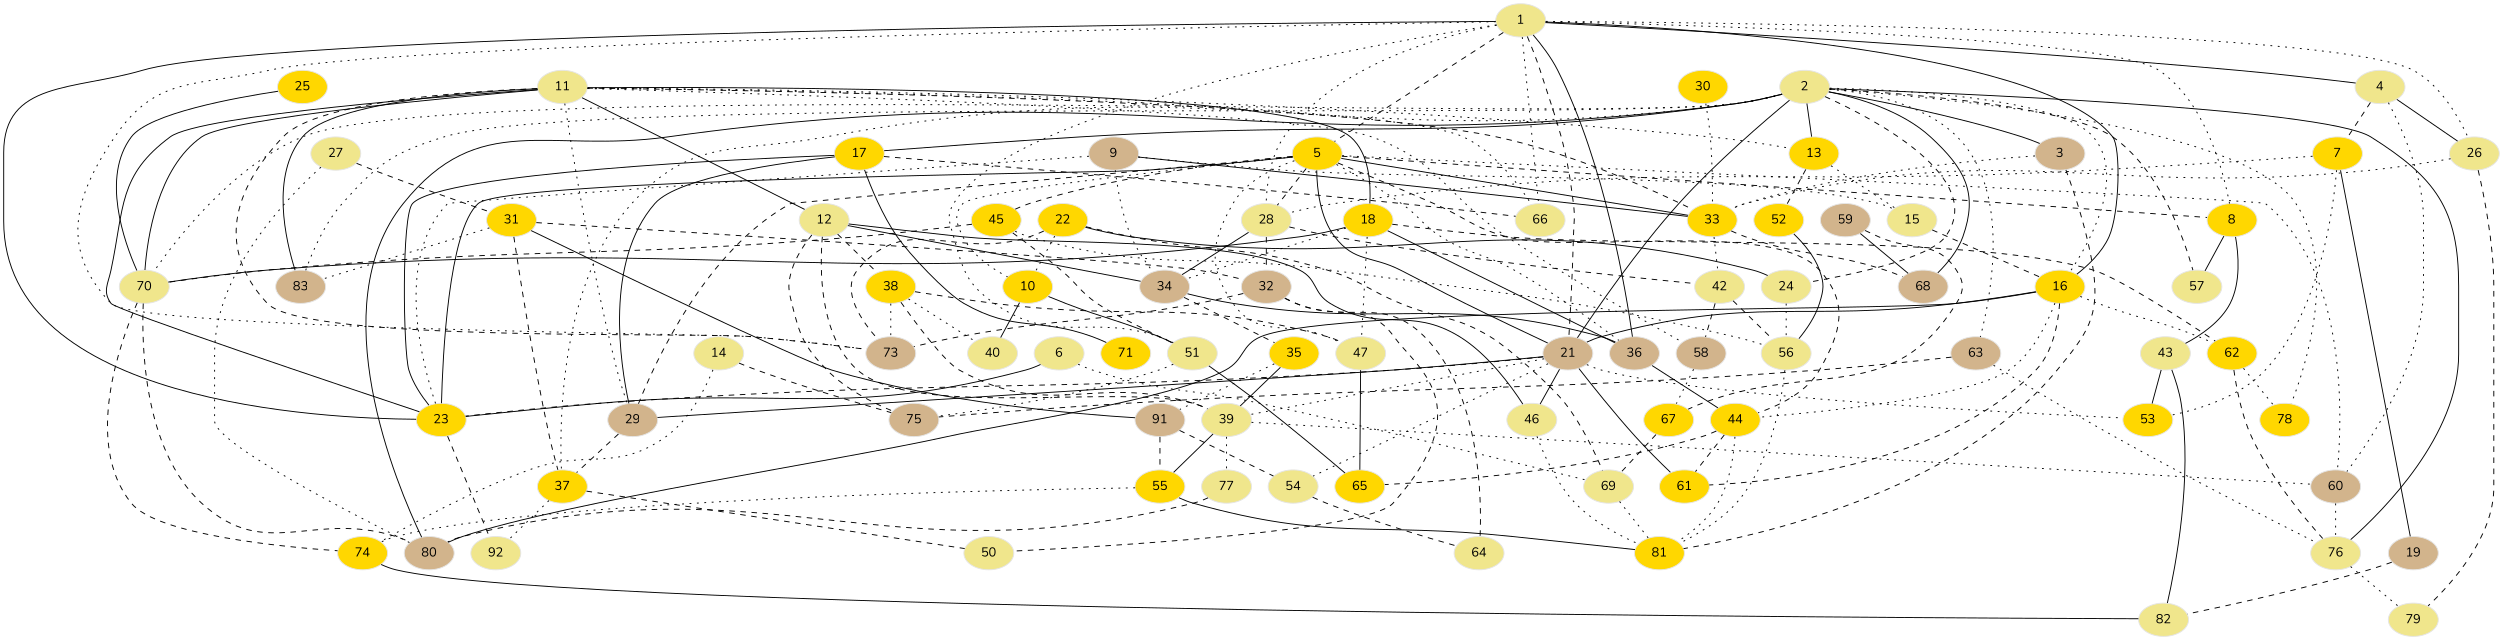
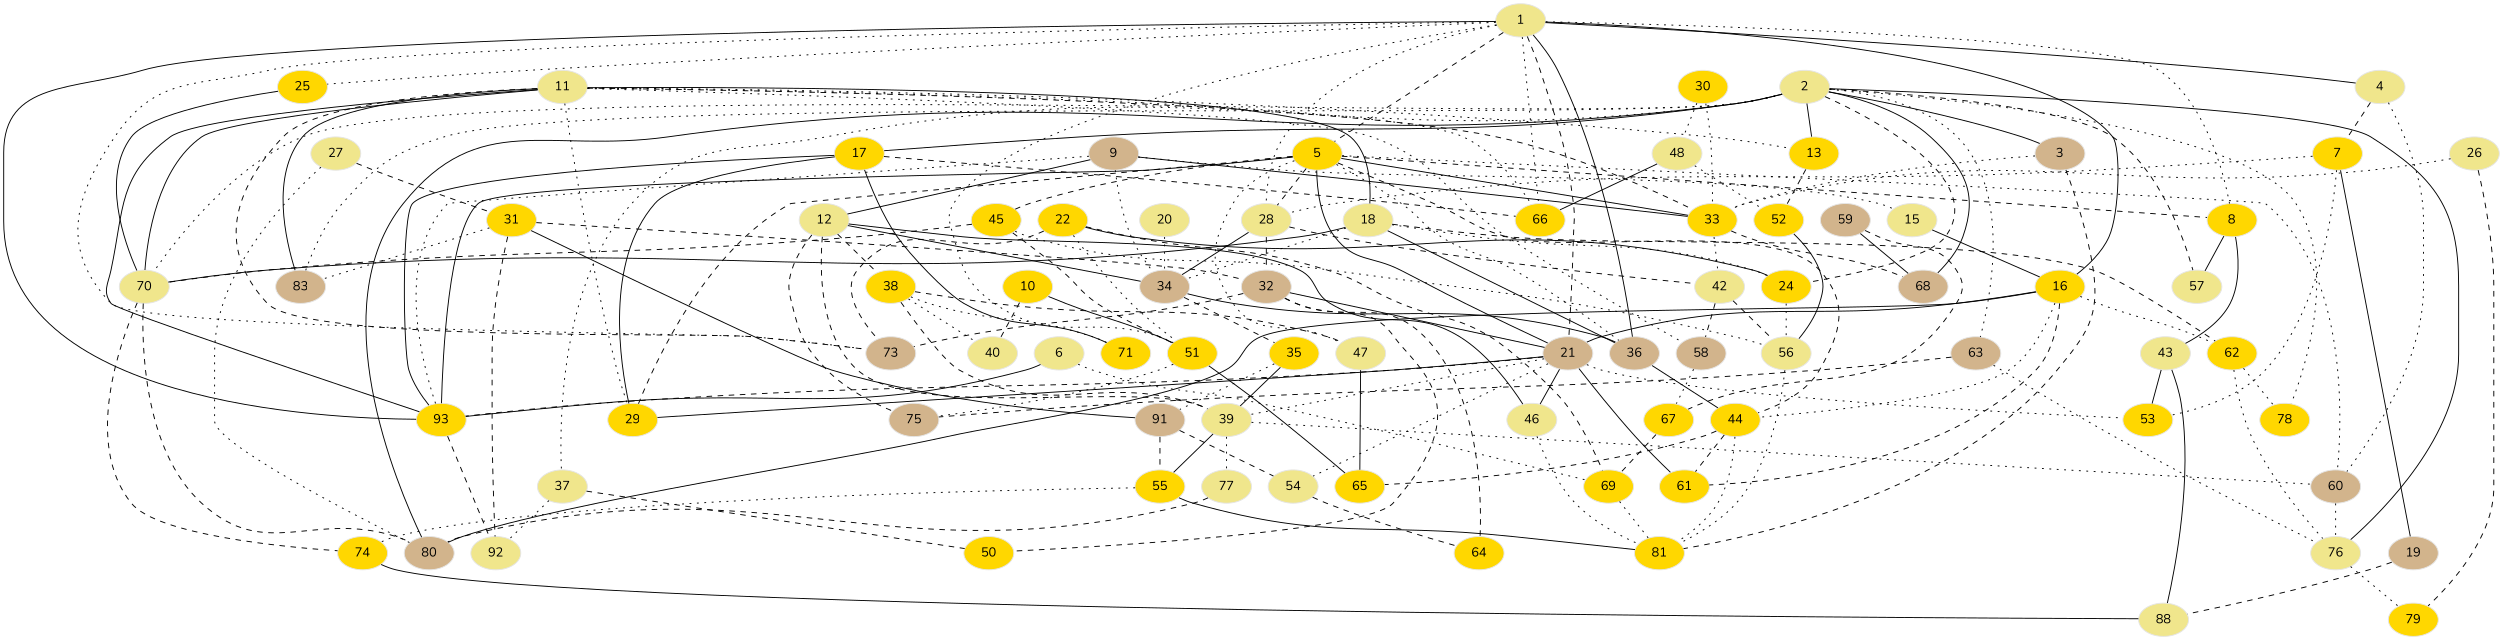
(2025, 31) -> (911, 50)
(2427, 120) -> none
(2084, 130) -> none
(688, 151) -> (926, 196)
none -> (1677, 154)
(1068, 183) -> none
(1863, 187) -> none
(1684, 198) -> (1455, 328)
none -> (1165, 220)
(1368, 220) -> (1368, 220)
(1540, 220) -> (1540, 220)
(1047, 251) -> (1120, 292)
(2002, 261) -> (2002, 261)
(1786, 287) -> (1786, 287)
(1364, 294) -> (1581, 245)
(891, 320) -> (969, 313)
(1010, 320) -> (1010, 320)
(719, 353) -> none
(1192, 353) -> (1192, 353)
(533, 354) -> (492, 386)
(441, 420) -> (441, 420)
(633, 420) -> (633, 420)
(598, 453) -> none
(2265, 461) -> (2265, 461)
(562, 487) -> (562, 487)
(1609, 487) -> (1609, 487)
(989, 553) -> (989, 553)
(1479, 553) -> (1479, 553)
(2164, 620) -> (2164, 620)
(2413, 620) -> (2413, 620)
